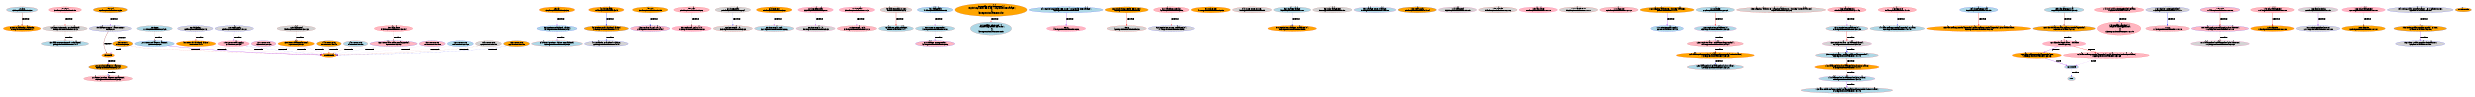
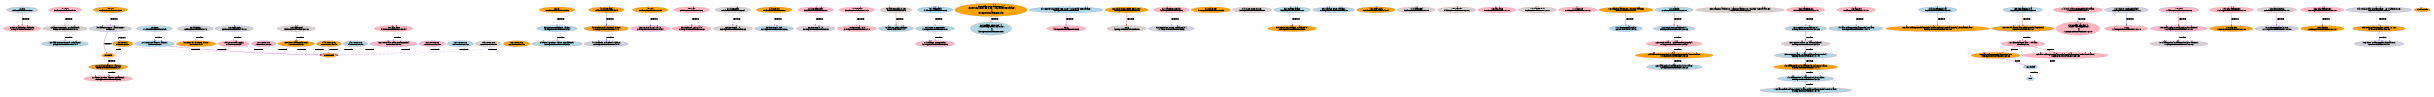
(1332, 10) -> none
(22, 29) -> (22, 29)
